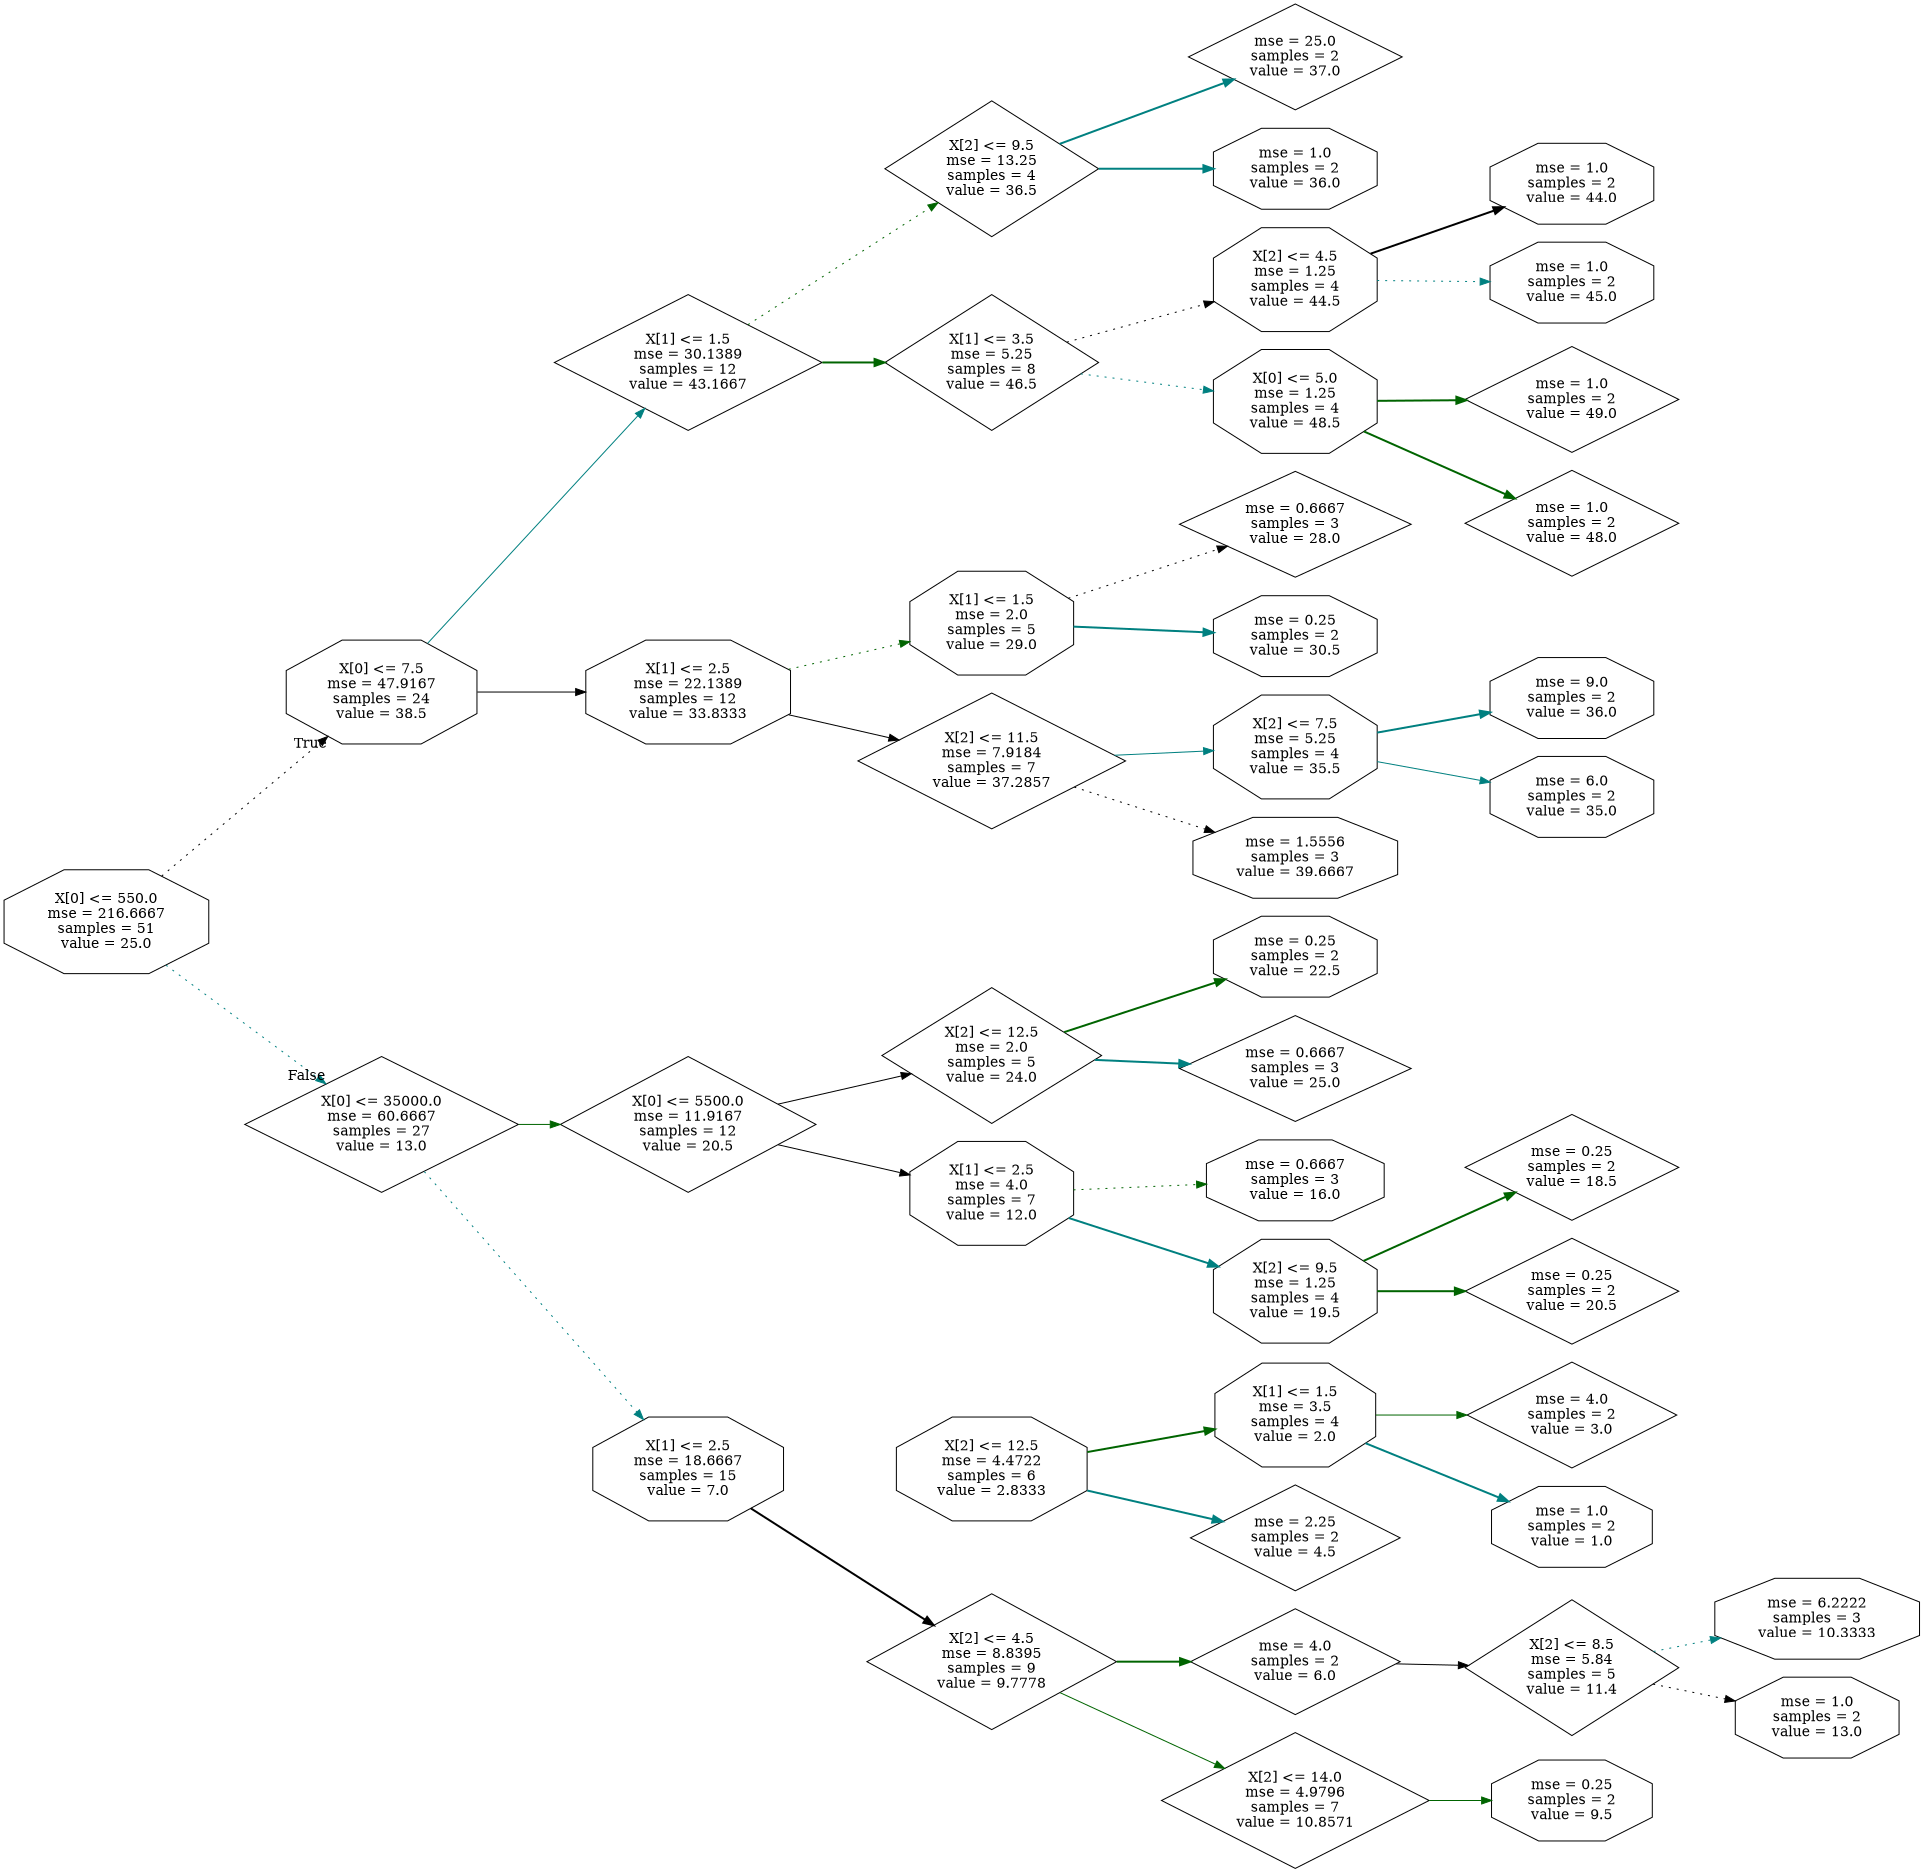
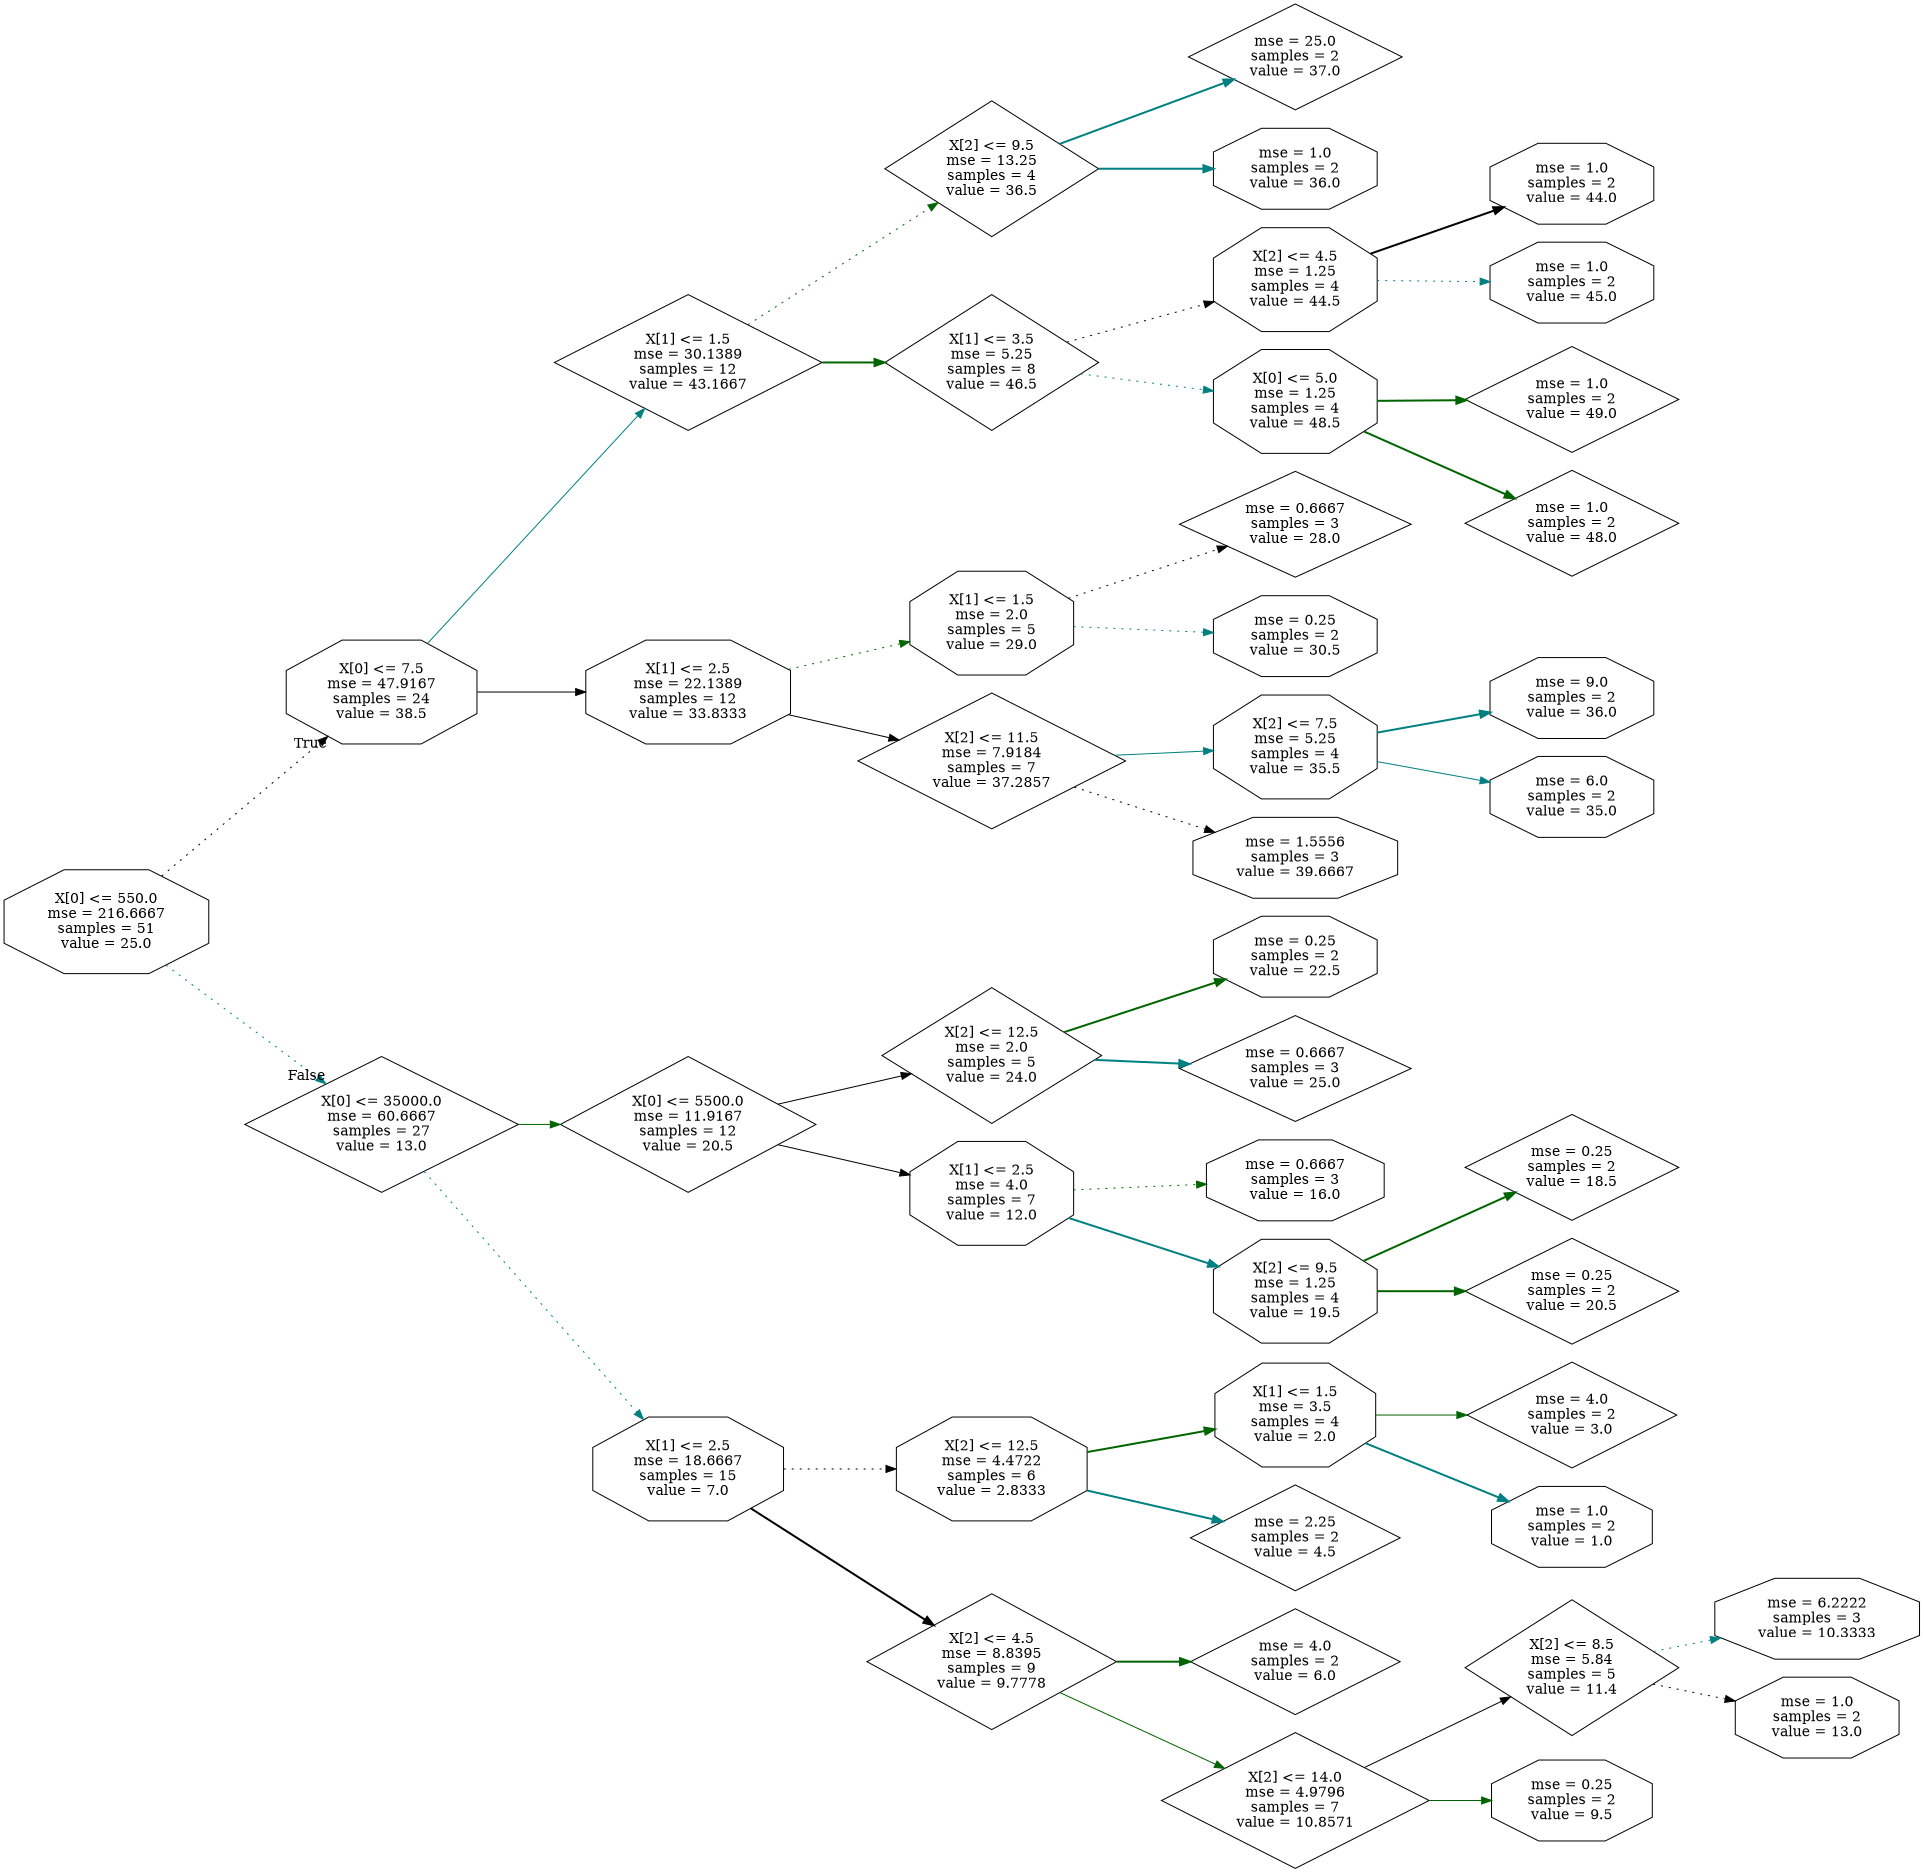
(1138, 629) -> (1138, 629)
none -> (835, 1469)
(1427, 1665) -> (1433, 1734)
